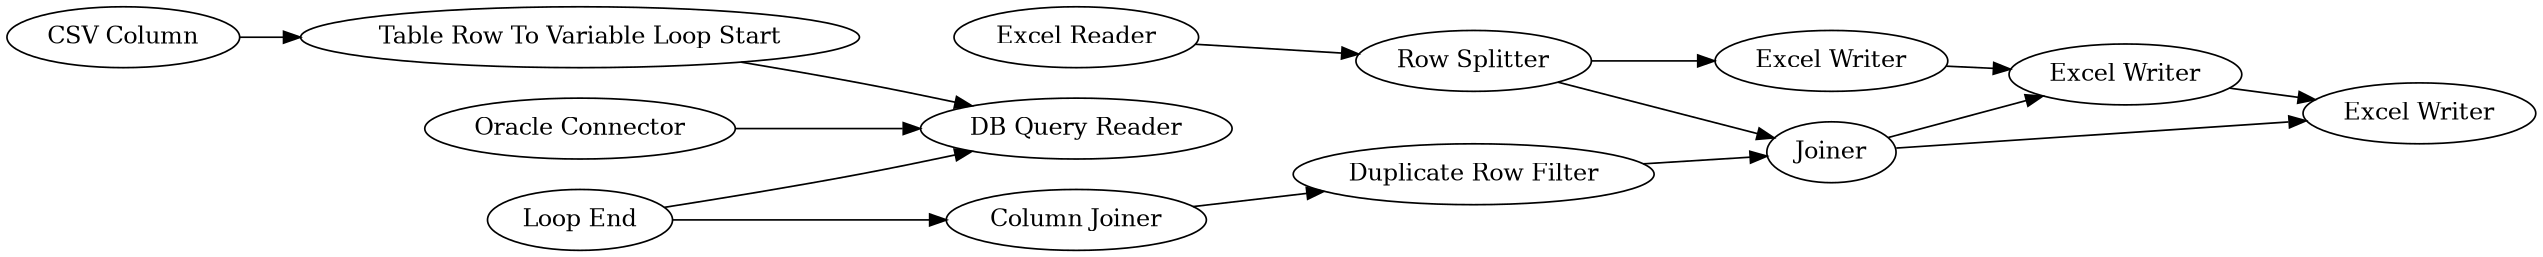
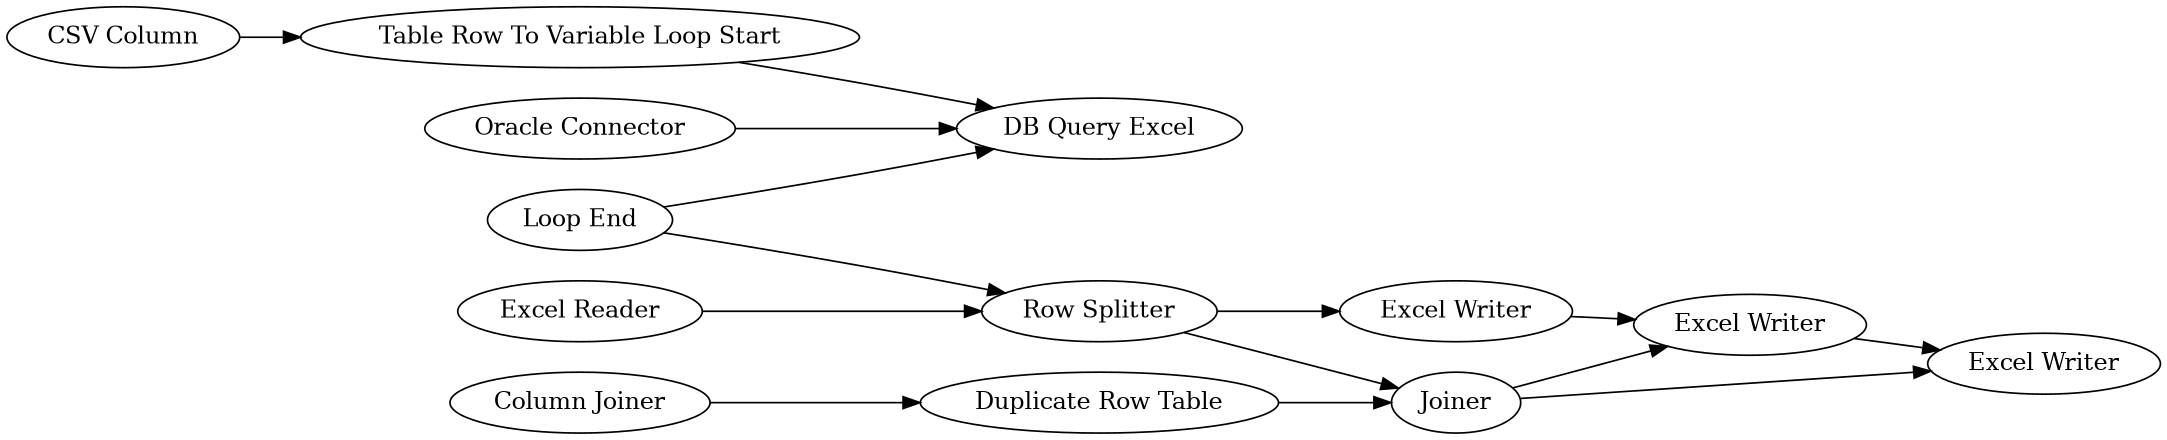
(1076, 129) -> (1099, 129)
(1474, 174) -> (1099, 403)
(801, 220) -> (826, 260)
